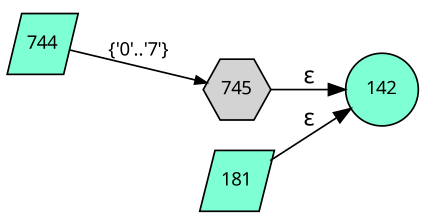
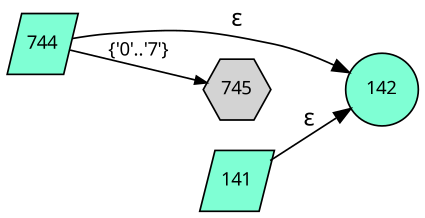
(300, 90) -> (205, 32)
(237, 181) -> (237, 181)
